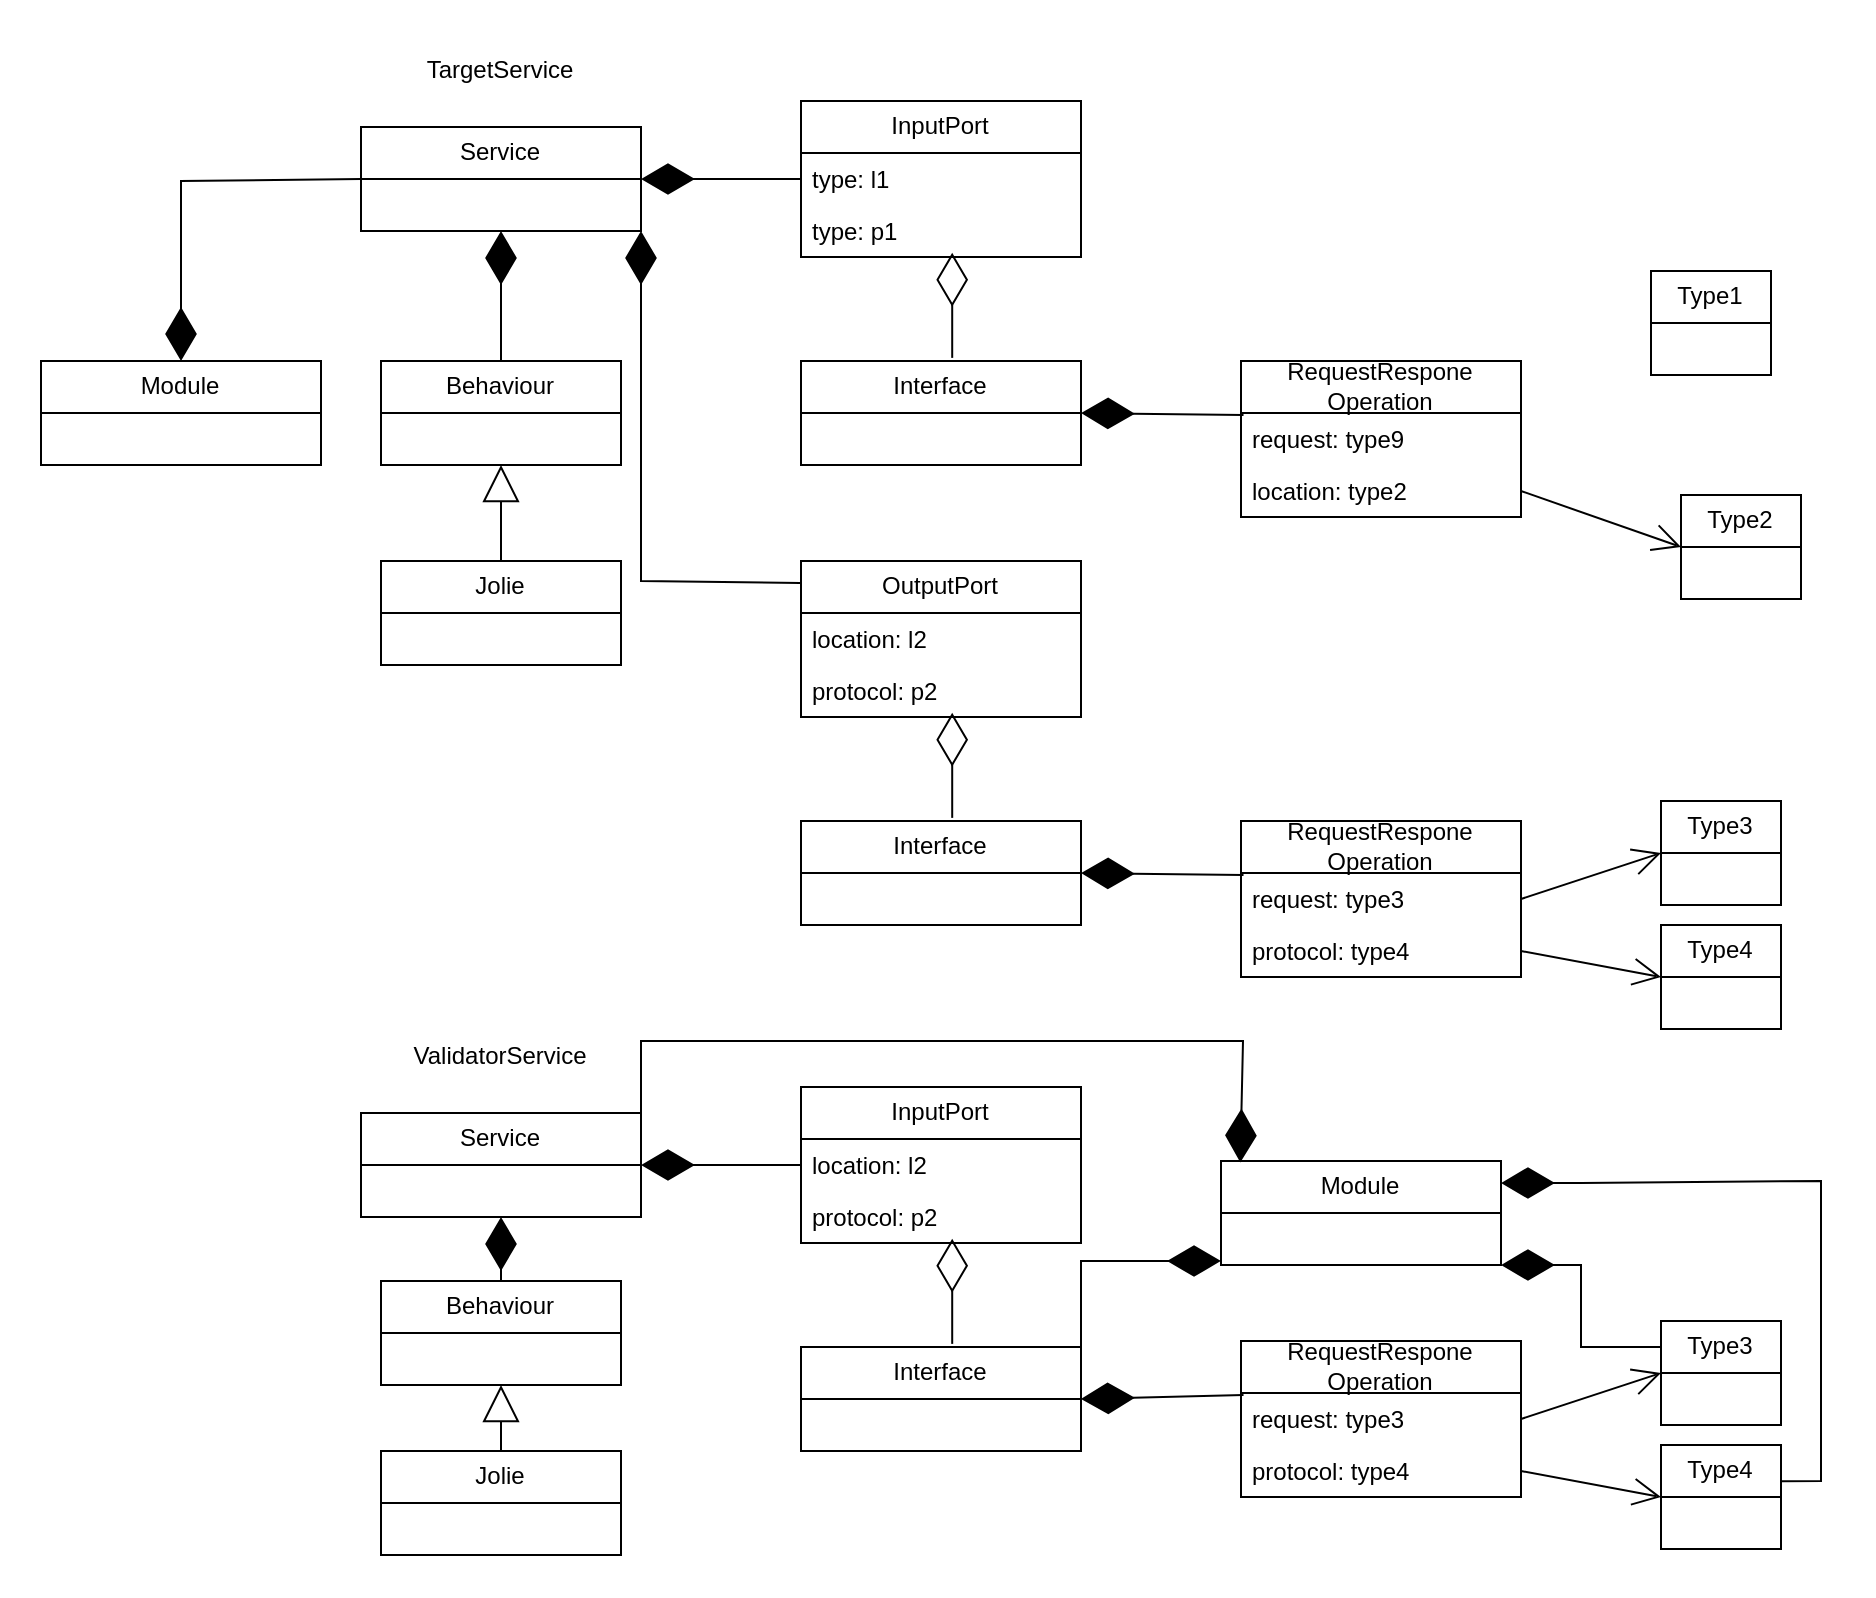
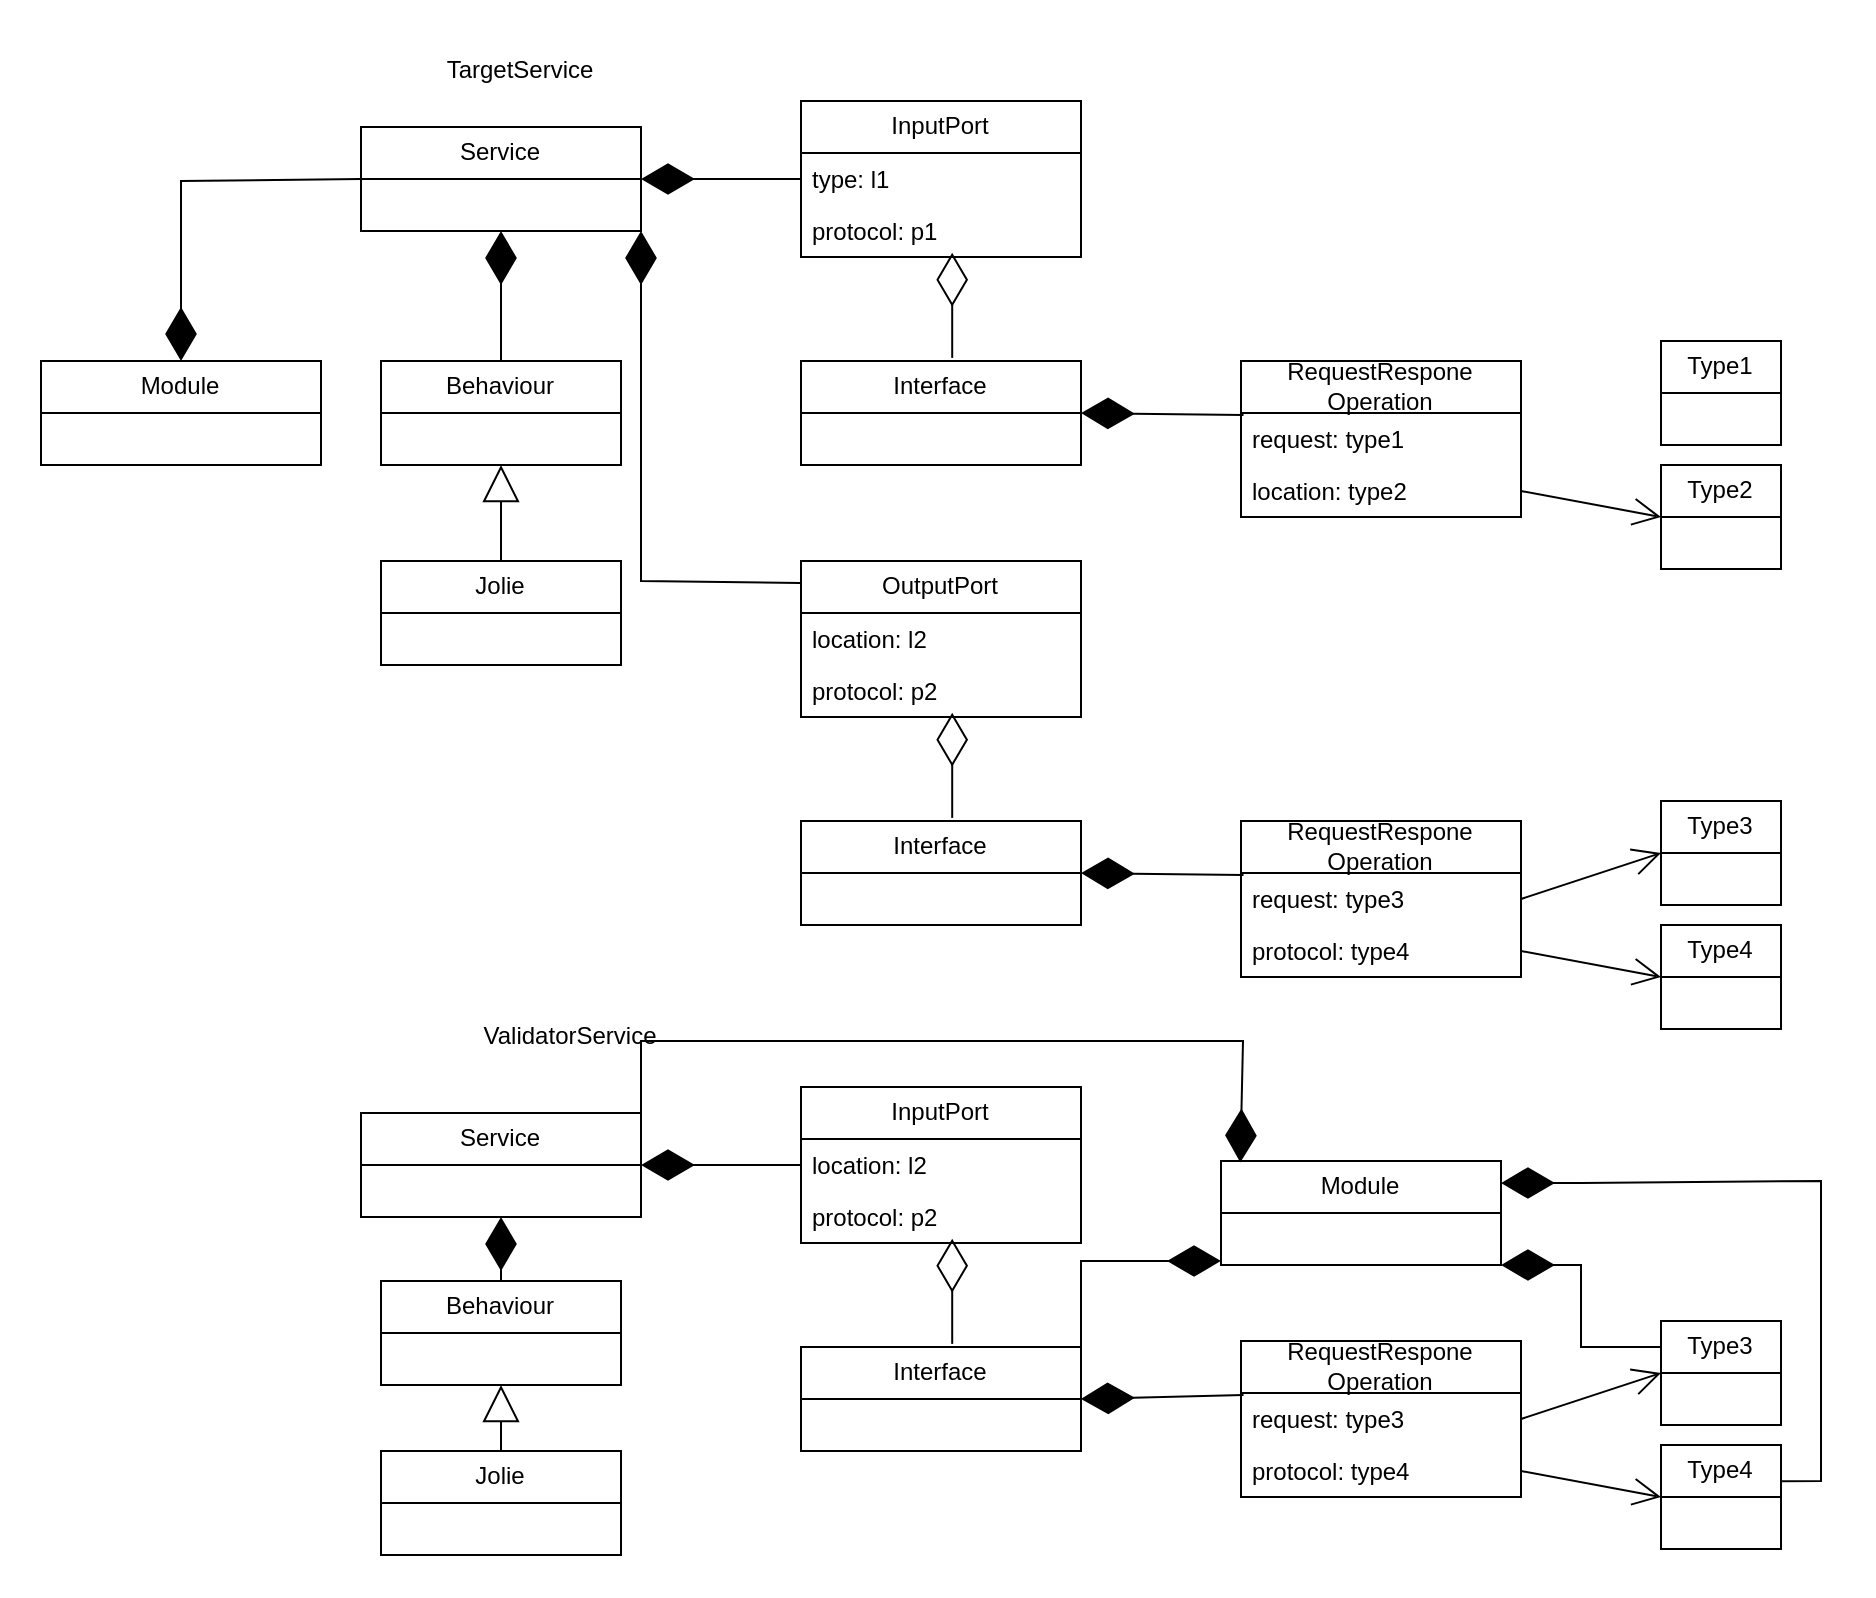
(501, 71) -> (521, 71)
(861, 233) -> (884, 233)
(1711, 323) -> (1721, 393)
(1341, 441) -> (1341, 441)
(1741, 547) -> (1721, 517)
(501, 1057) -> (571, 1037)
